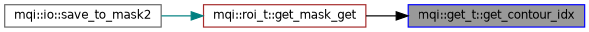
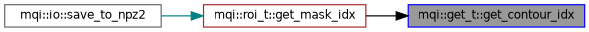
(83, 16) -> (83, 16)
(285, 16) -> (285, 16)
